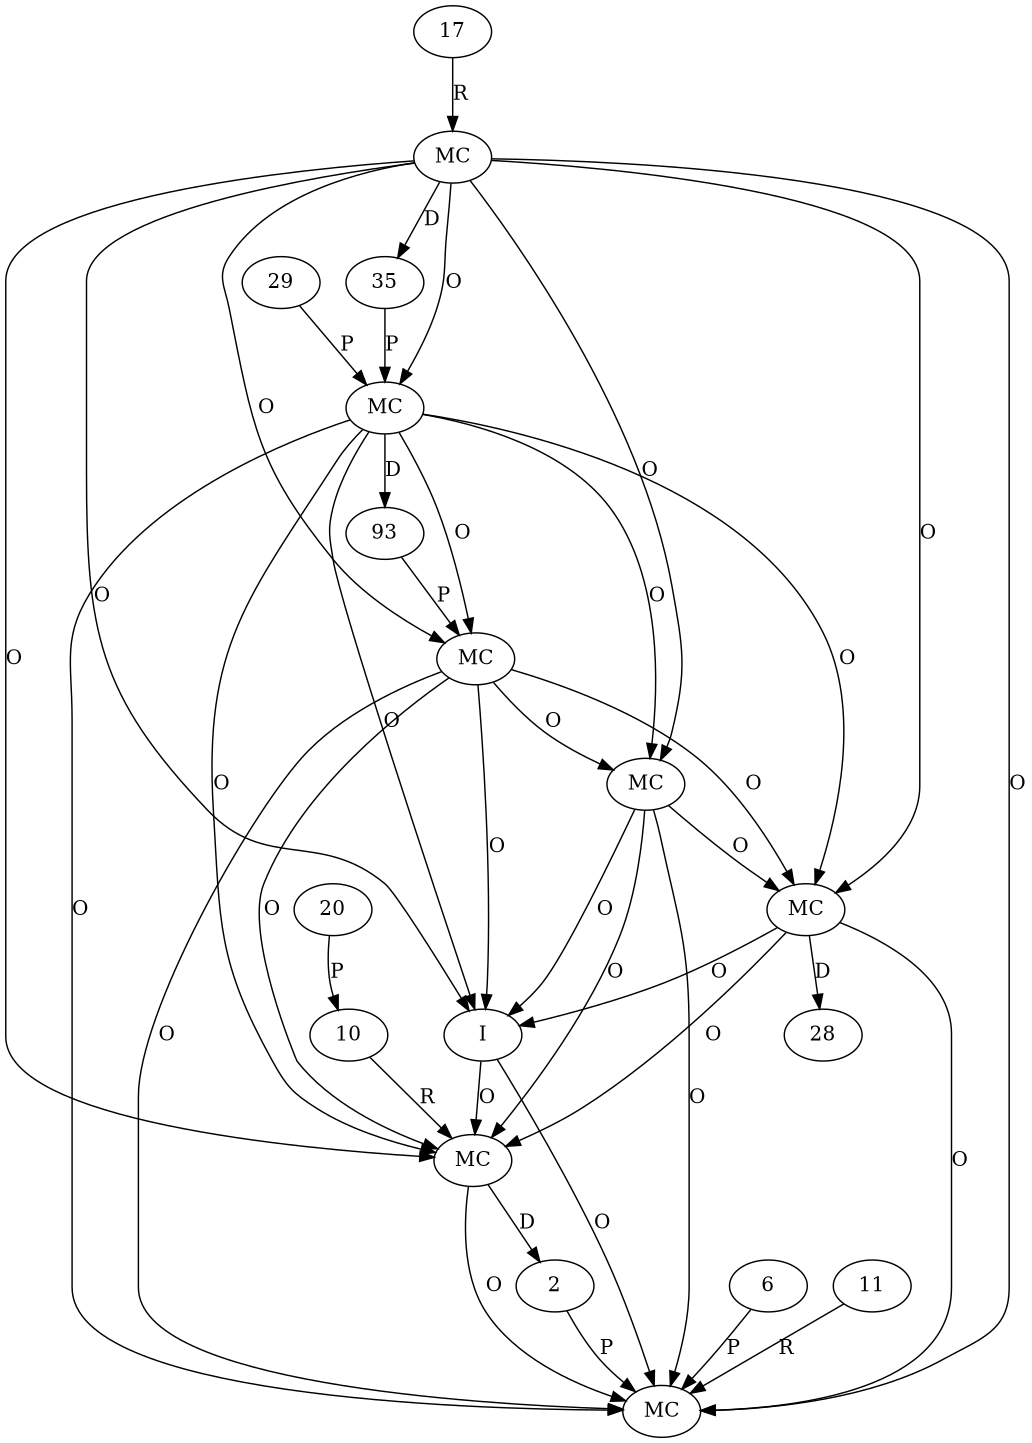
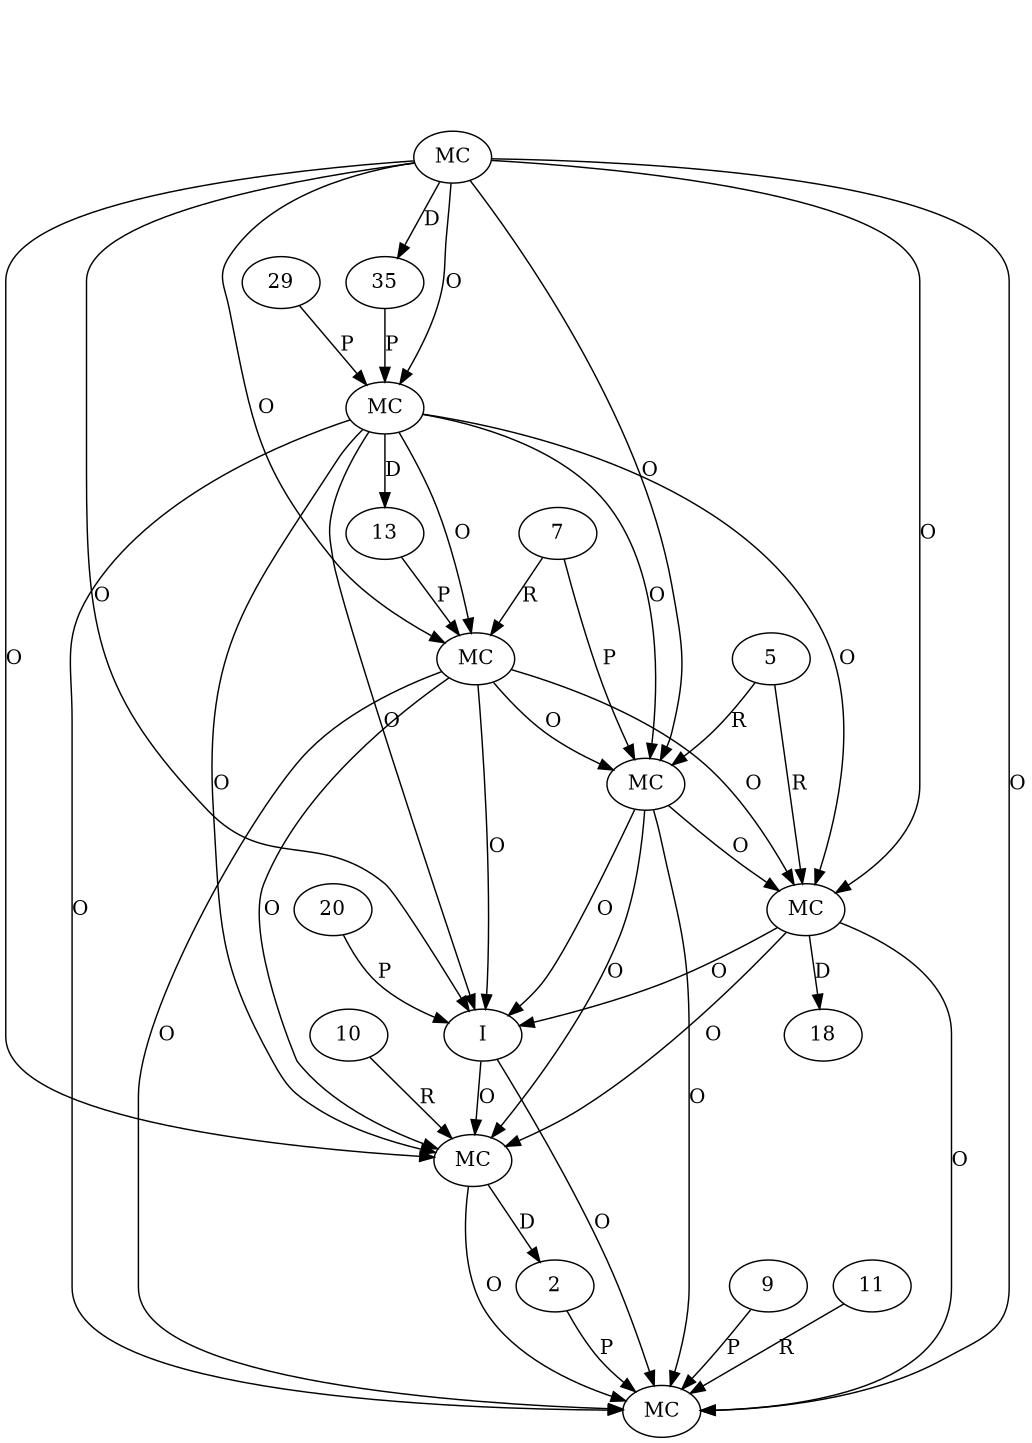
(453, 32) -> none
(385, 533) -> (385, 533)
none -> (558, 533)
none -> (771, 659)
(328, 966) -> (381, 986)
(823, 1035) -> (823, 1035)
(768, 1286) -> (768, 1286)
